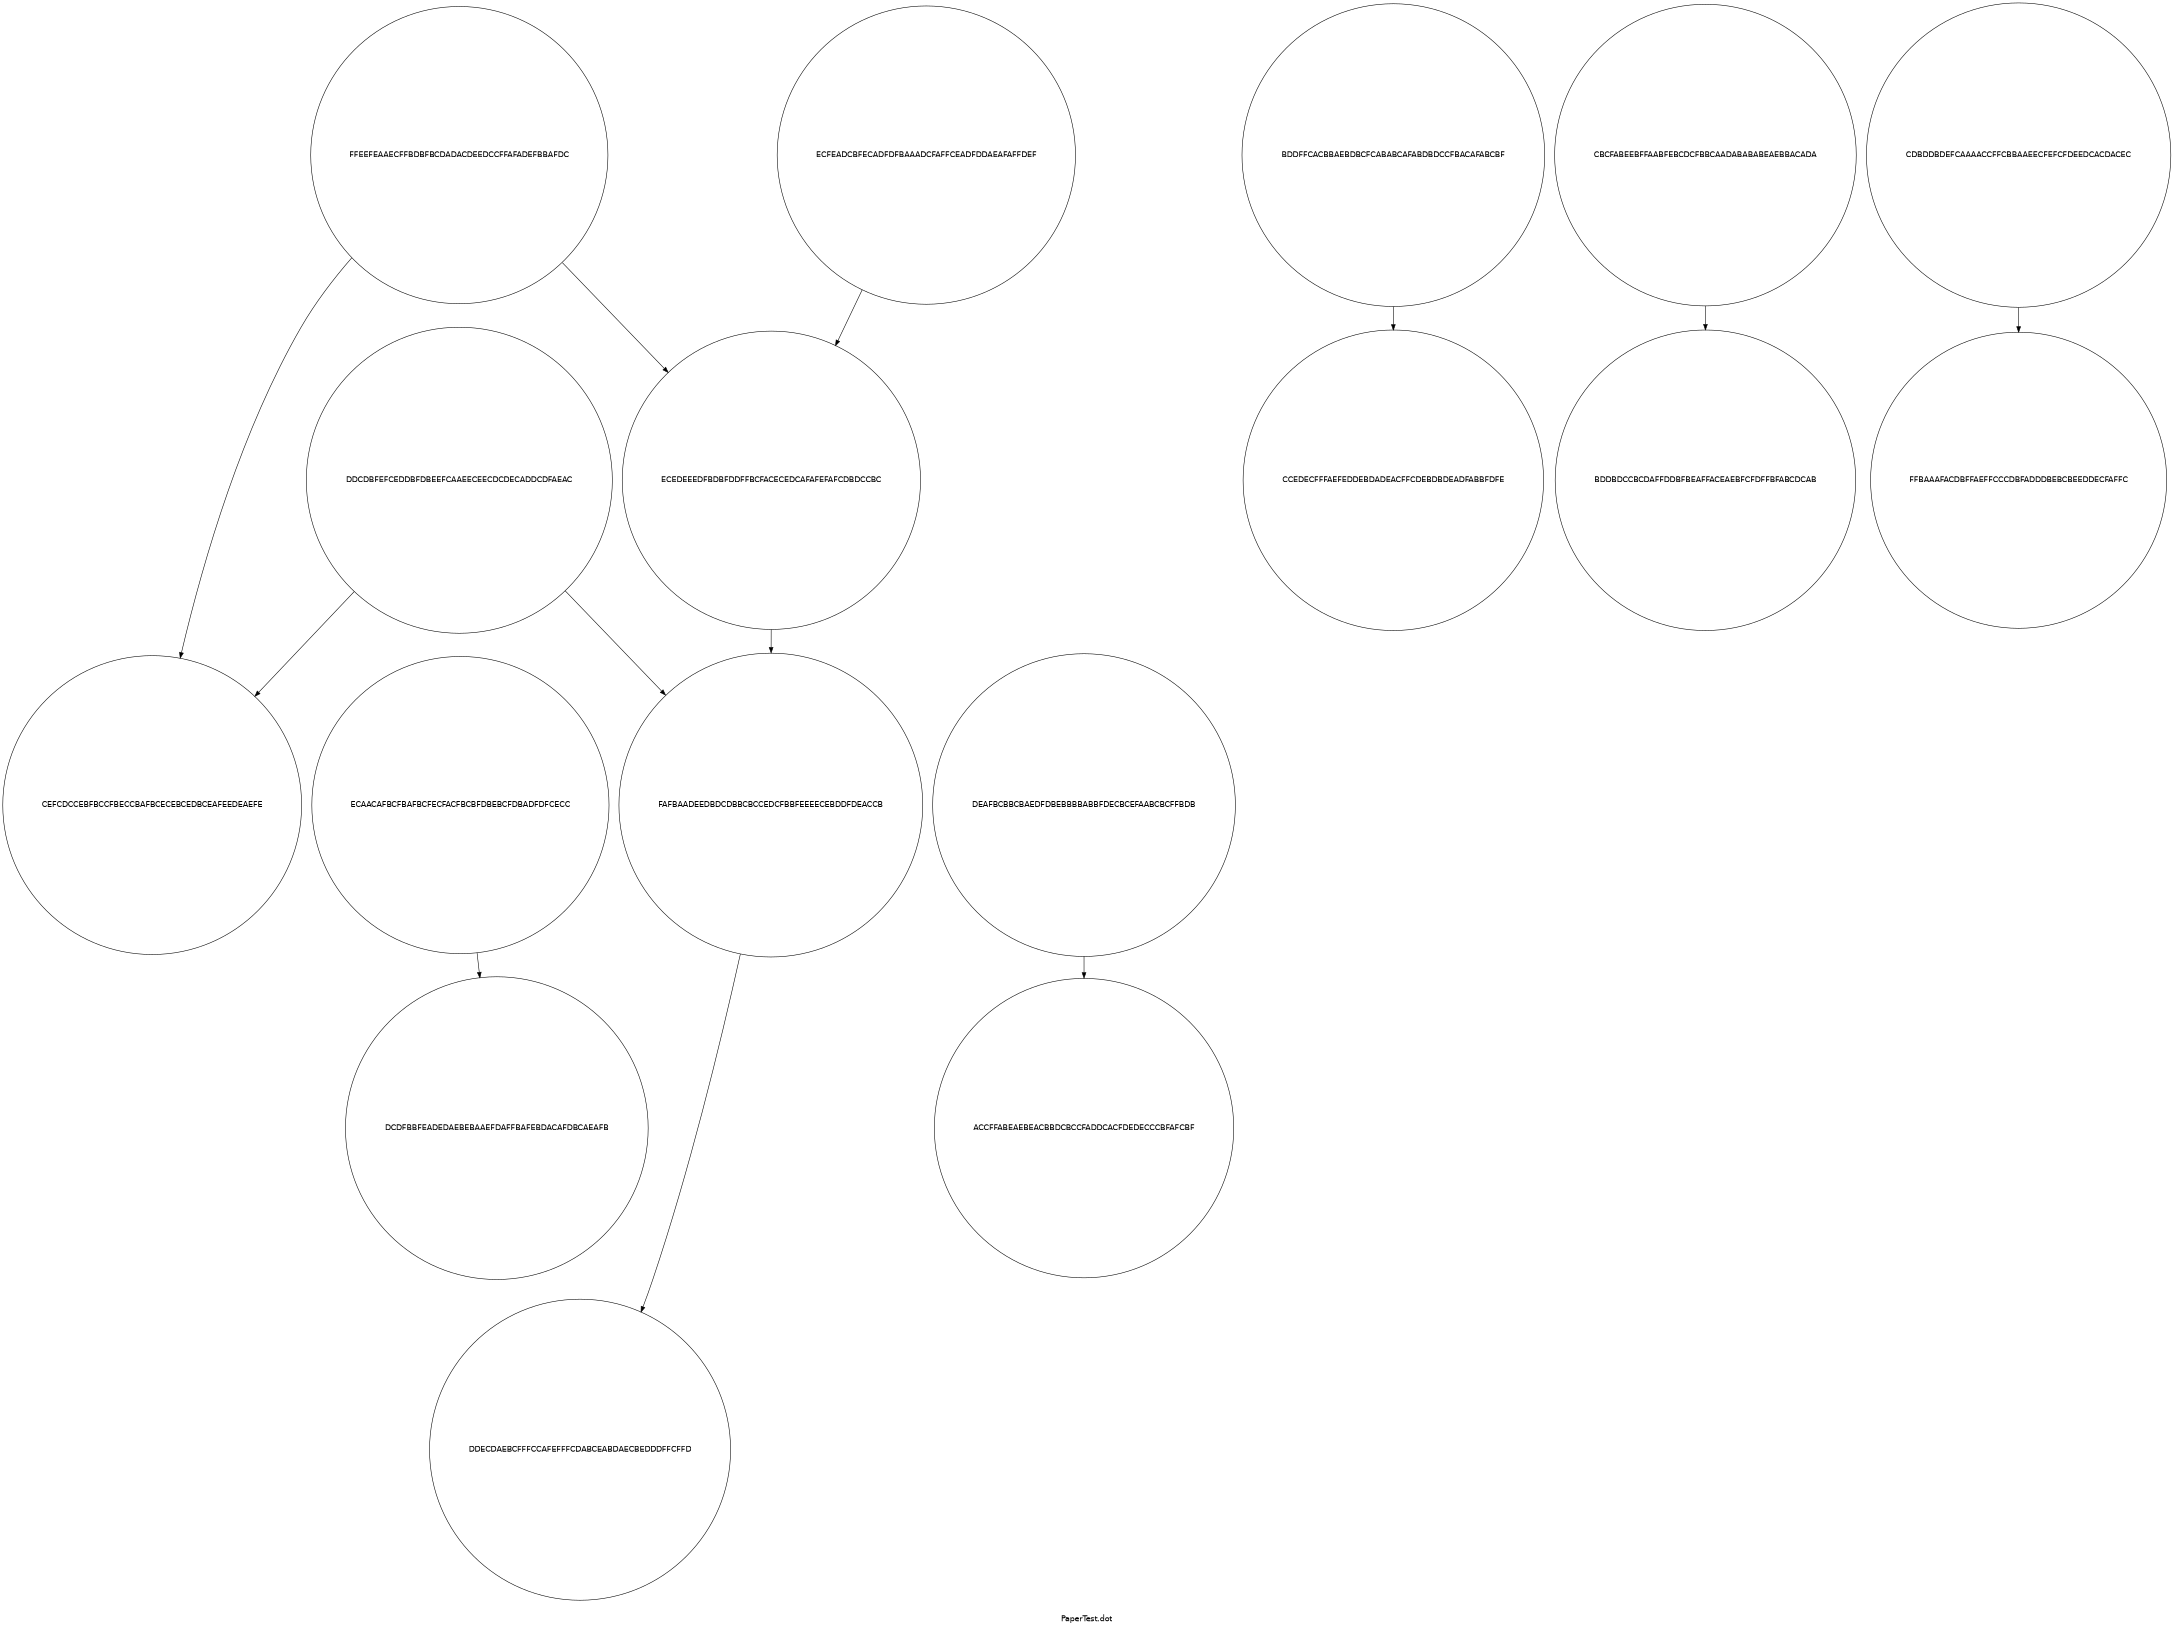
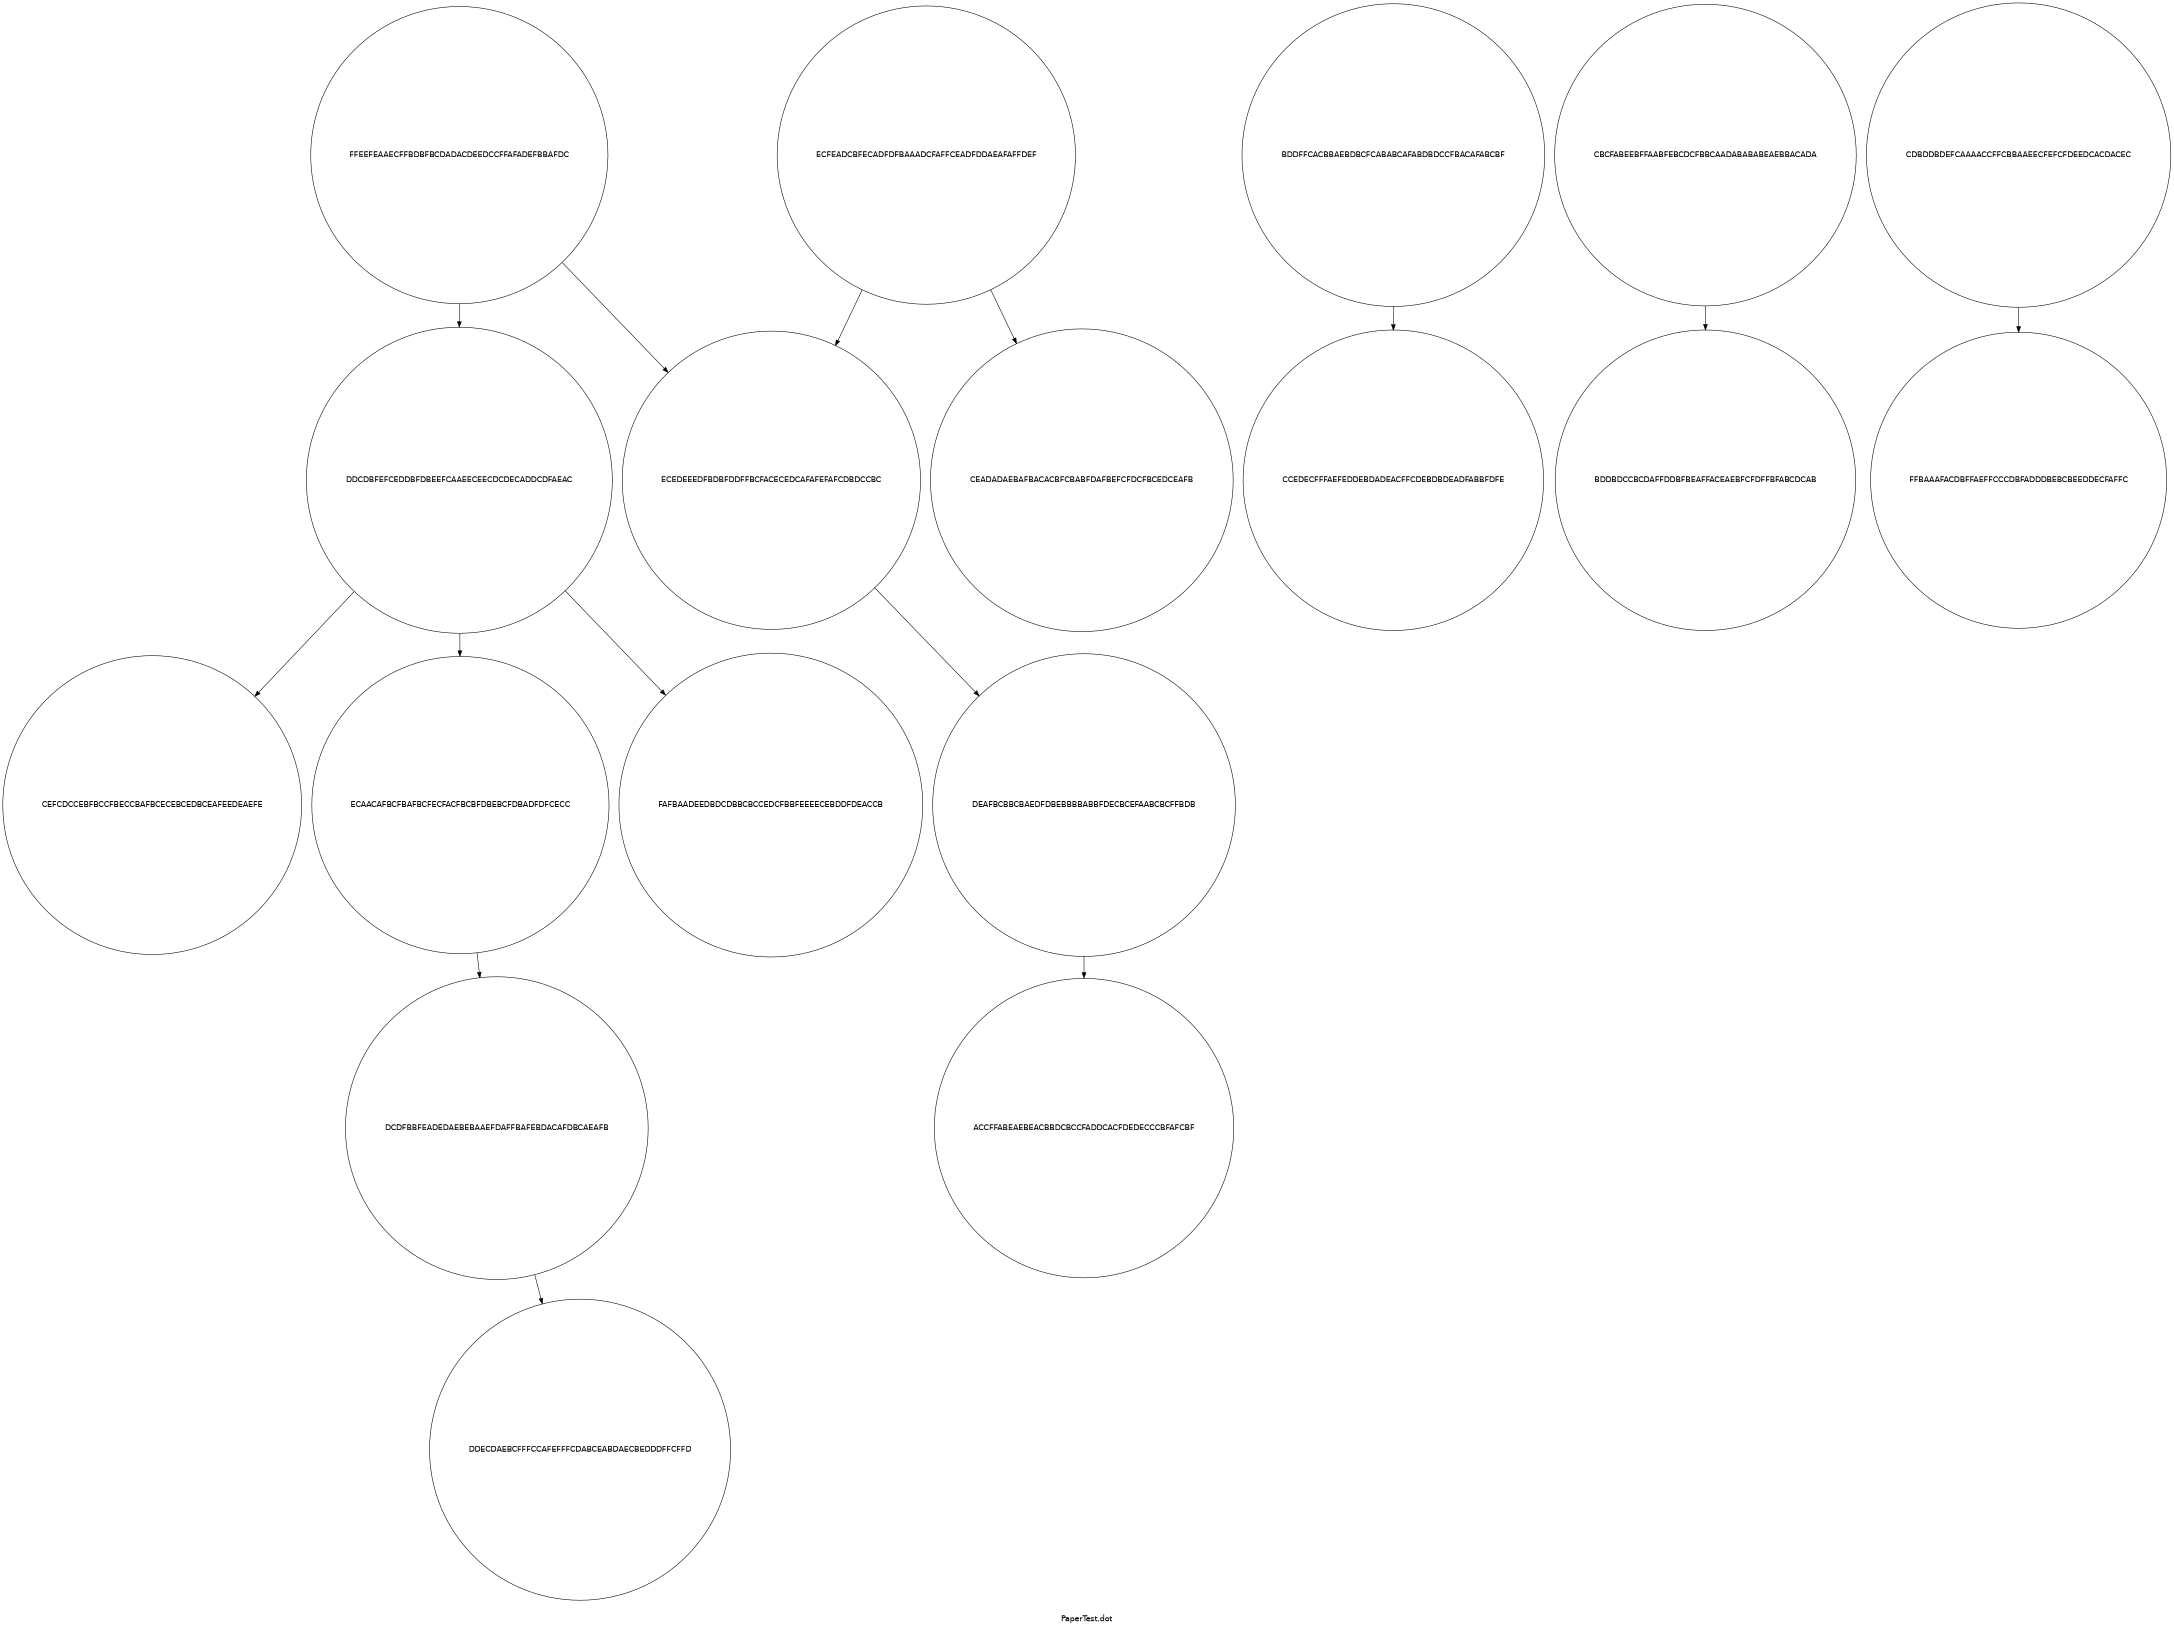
(245, 445) -> (459, 313)
none -> (1082, 480)
(771, 638) -> (925, 640)
none -> (460, 642)
(697, 1132) -> (538, 1287)
